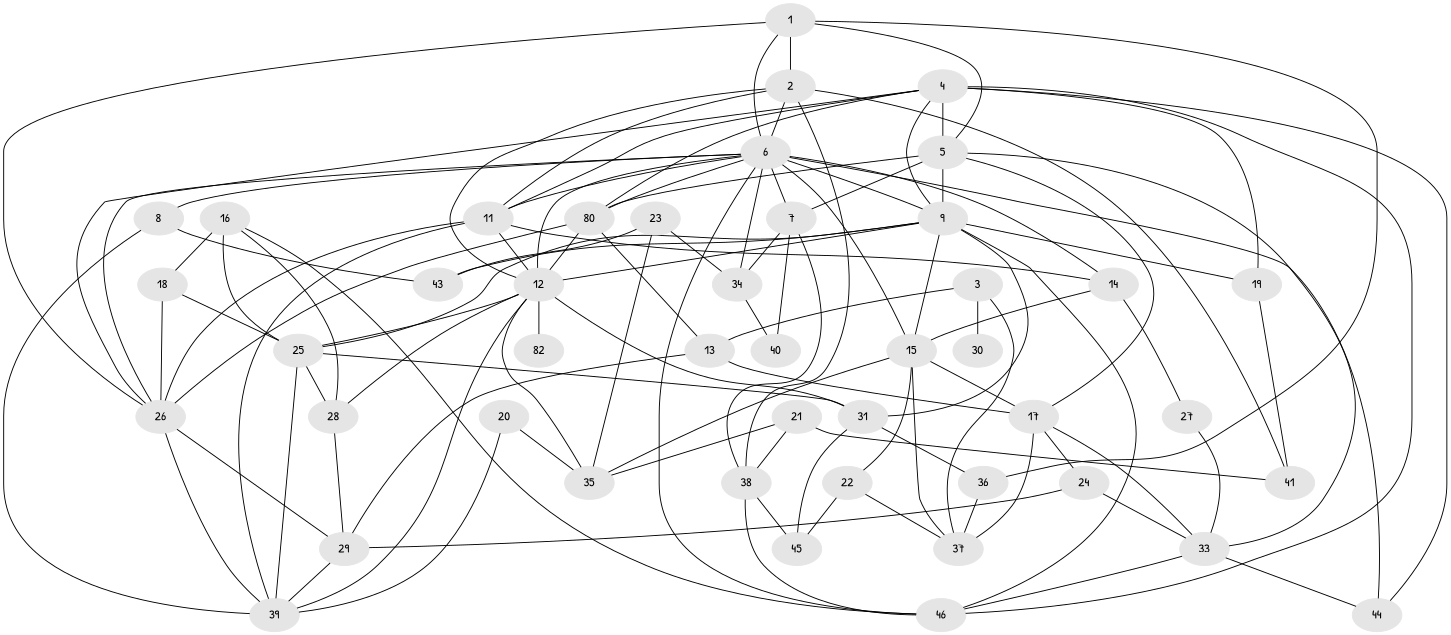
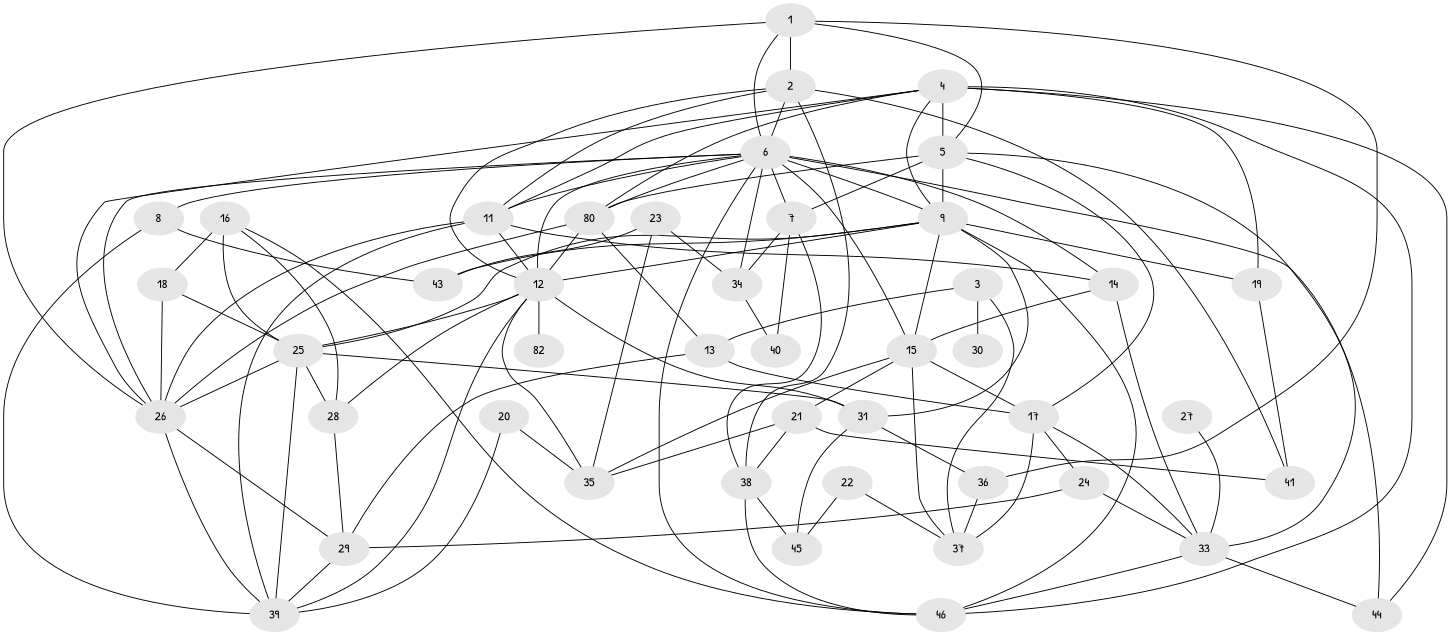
(1154, 349) -> (1149, 420)
none -> (229, 384)
(900, 425) -> (854, 384)
